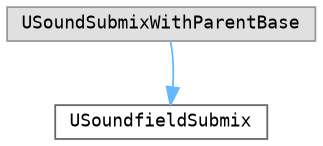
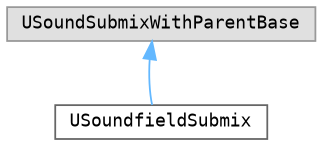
(173, 64) -> (149, 82)
